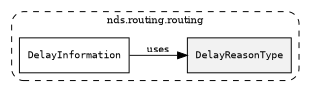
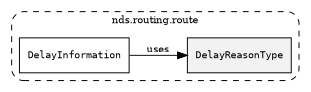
(155, 21) -> (155, 21)
